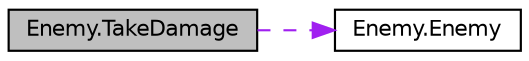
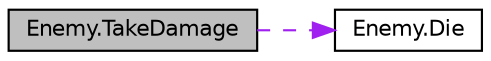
(428, 30) -> (408, 30)
